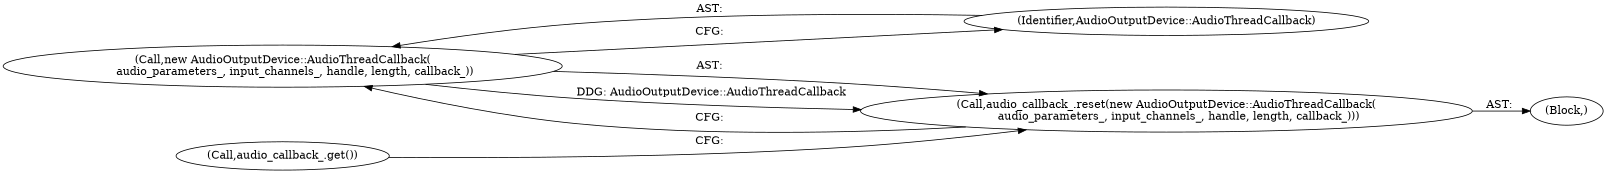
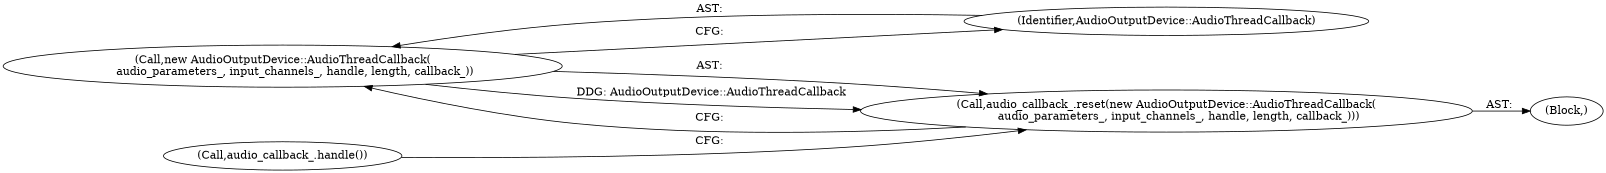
(283, 156) -> (283, 156)
